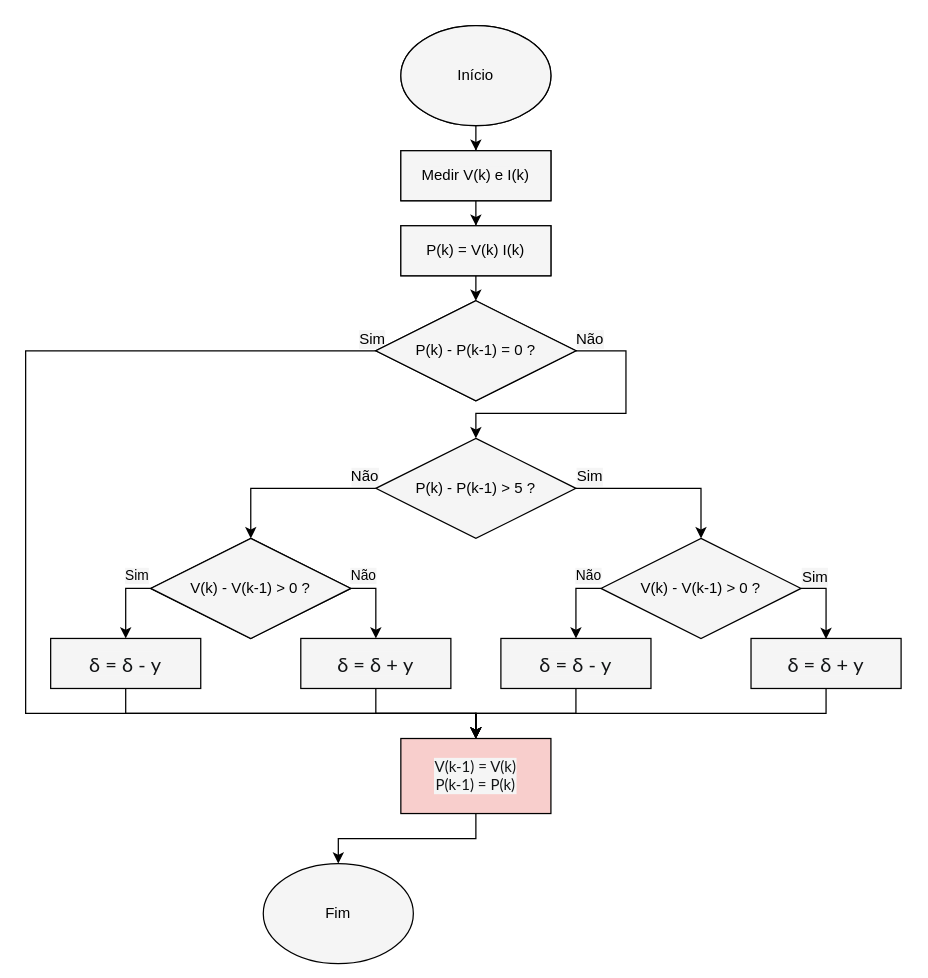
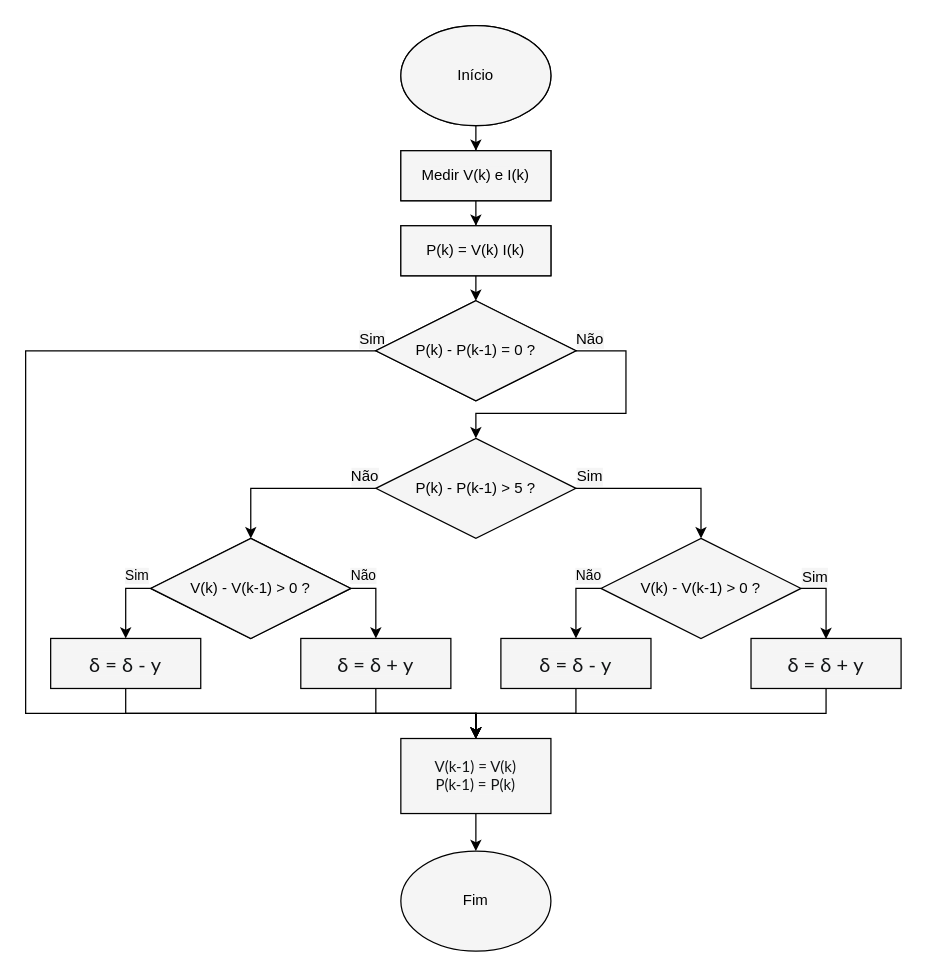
(476, 776) -> (476, 776)
(338, 913) -> (476, 901)
